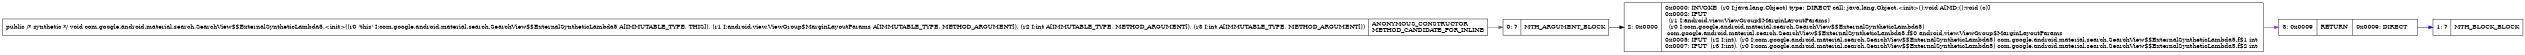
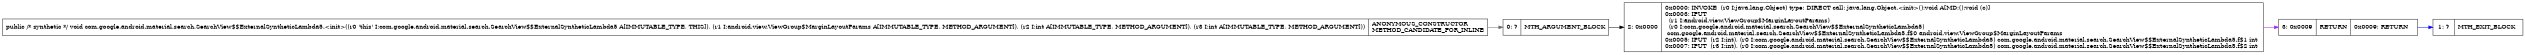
(1688, 14) -> (1688, 14)
(2385, 27) -> (2384, 27)
(2487, 27) -> (2487, 27)
